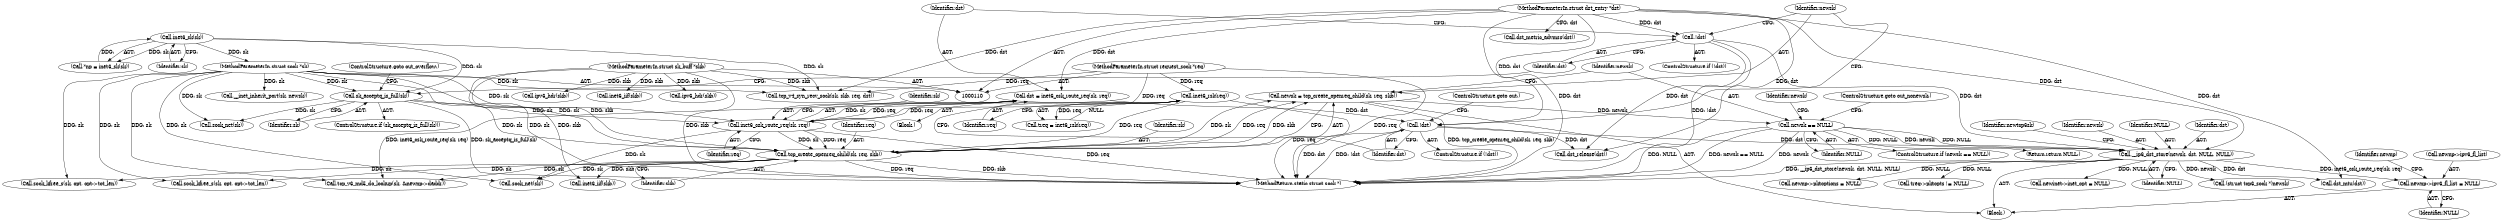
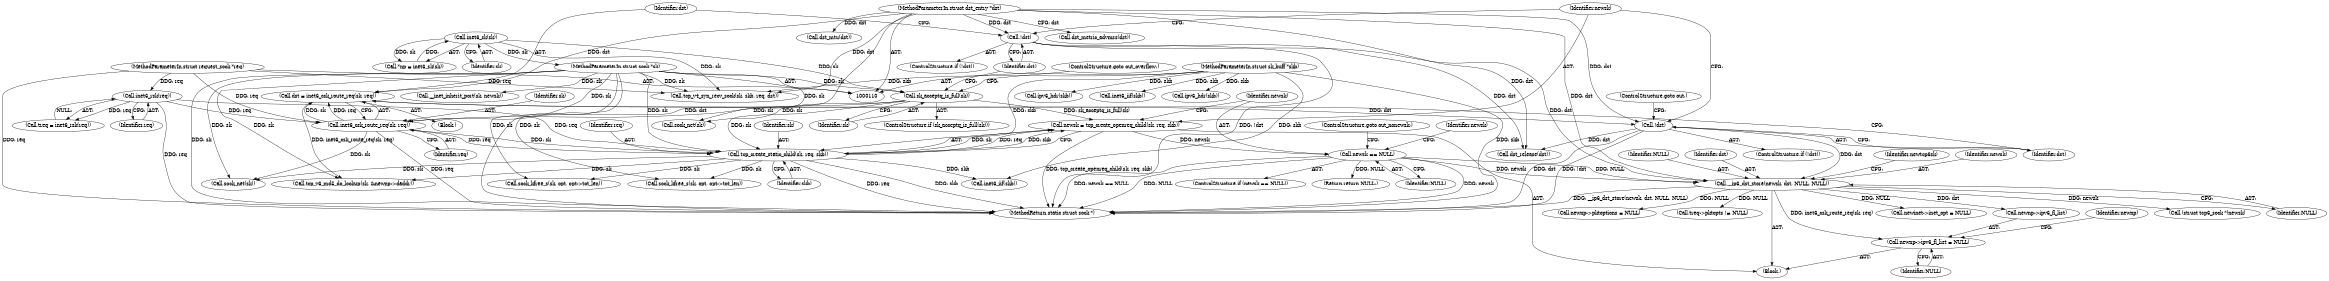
(829, 155) -> (778, 155)
(2256, 176) -> (1910, 198)
(799, 179) -> (1043, 109)
